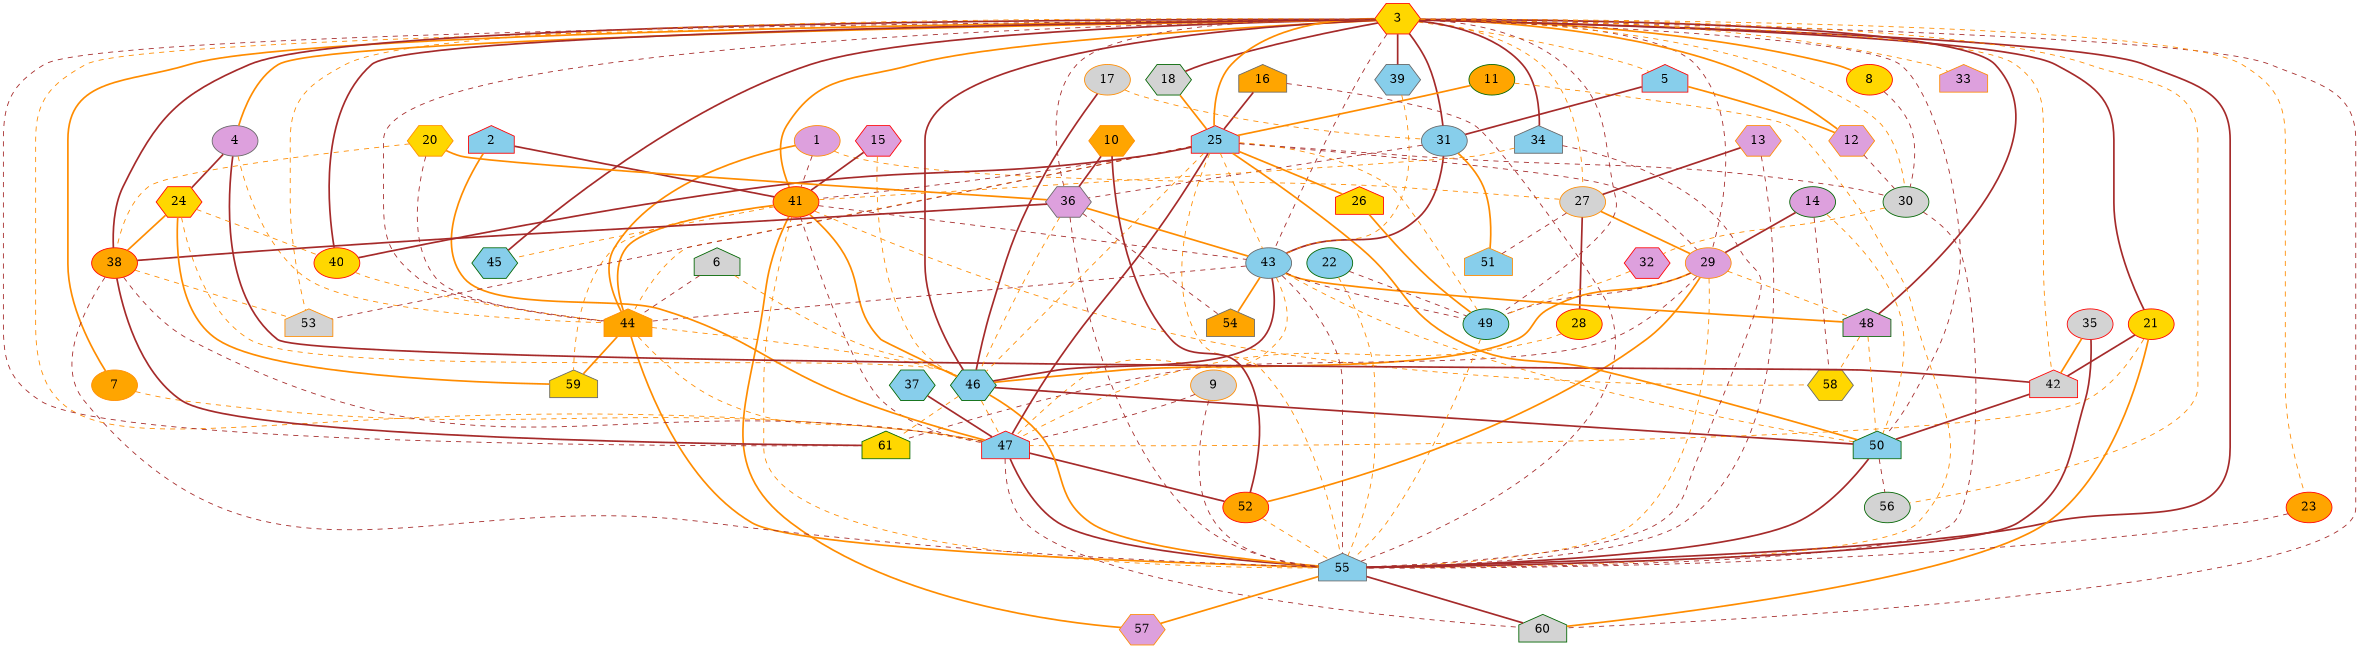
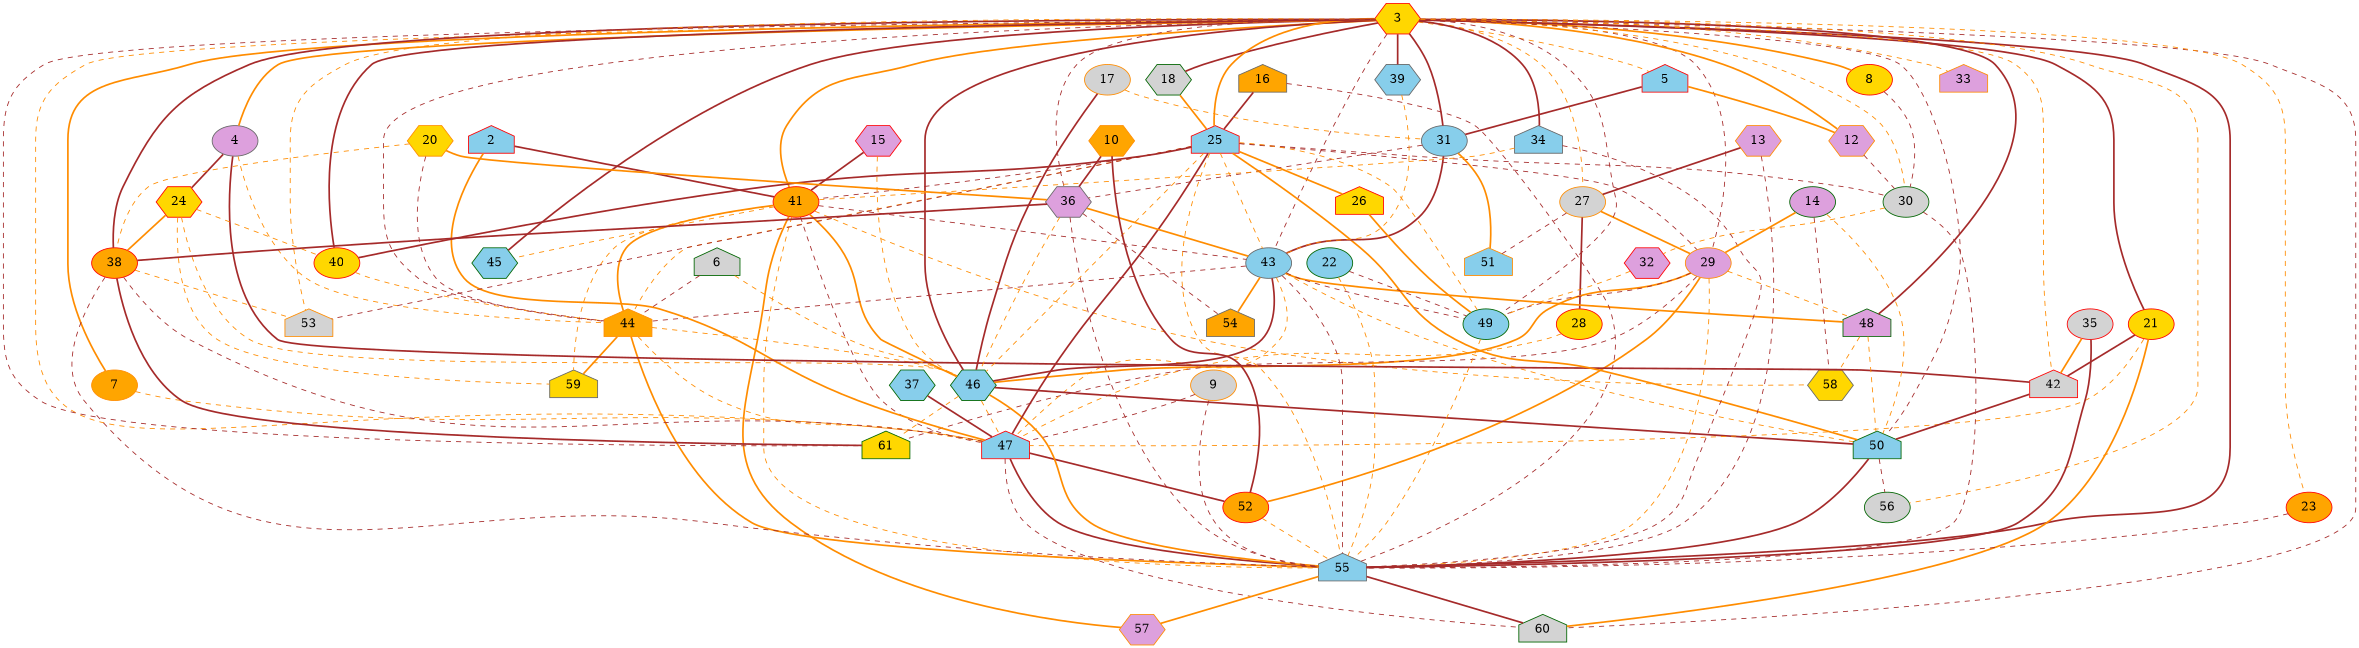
(1492, 80) -> none
(817, 141) -> none
(1755, 236) -> (1755, 236)
(315, 367) -> (315, 367)
